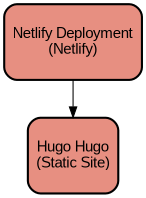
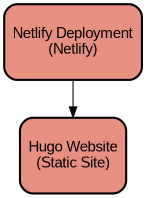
(73, 156) -> (73, 156)
